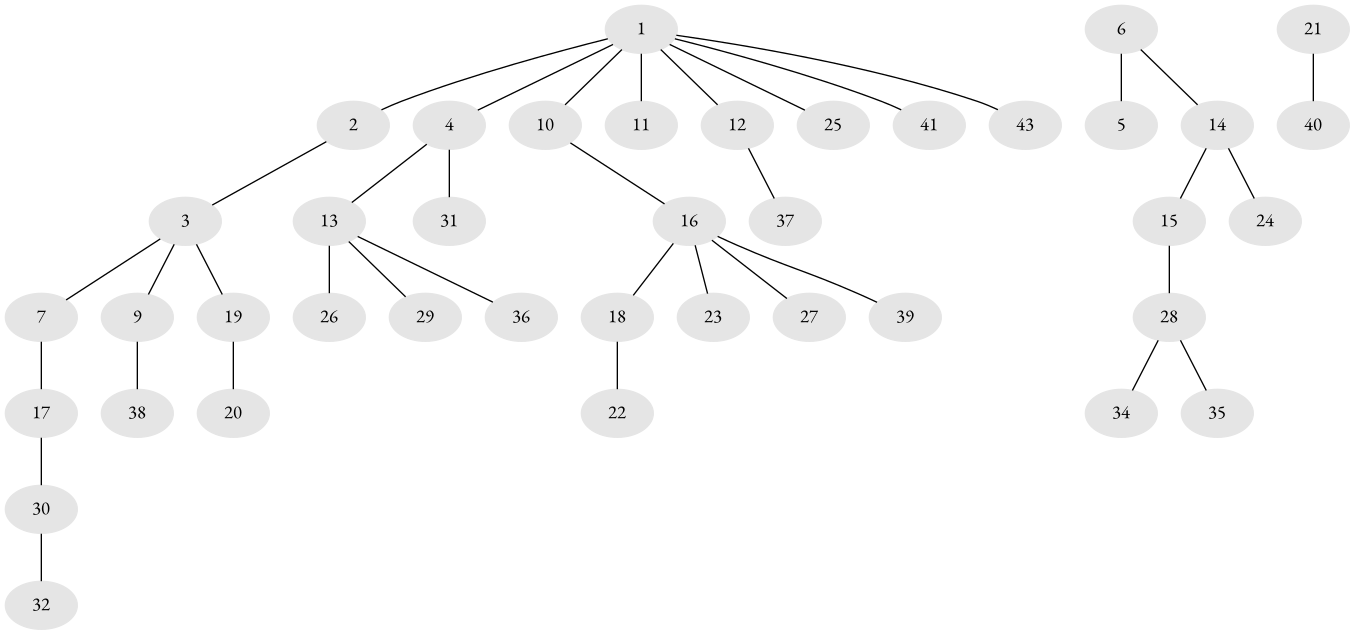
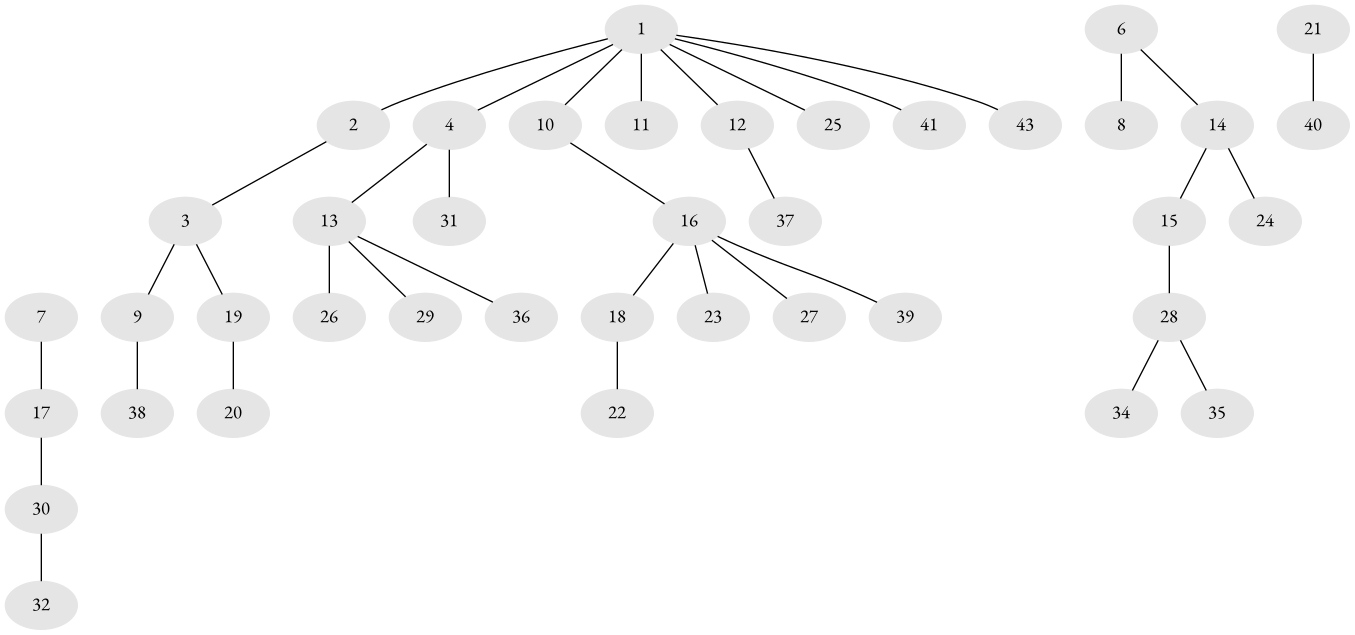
(1121, 125) -> (1121, 125)
(113, 269) -> none
